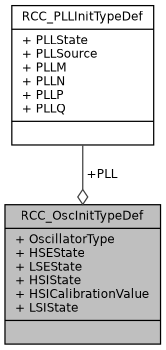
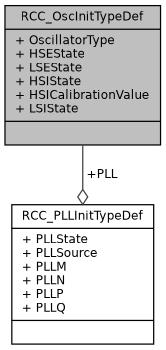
(83, 167) -> (83, 167)
